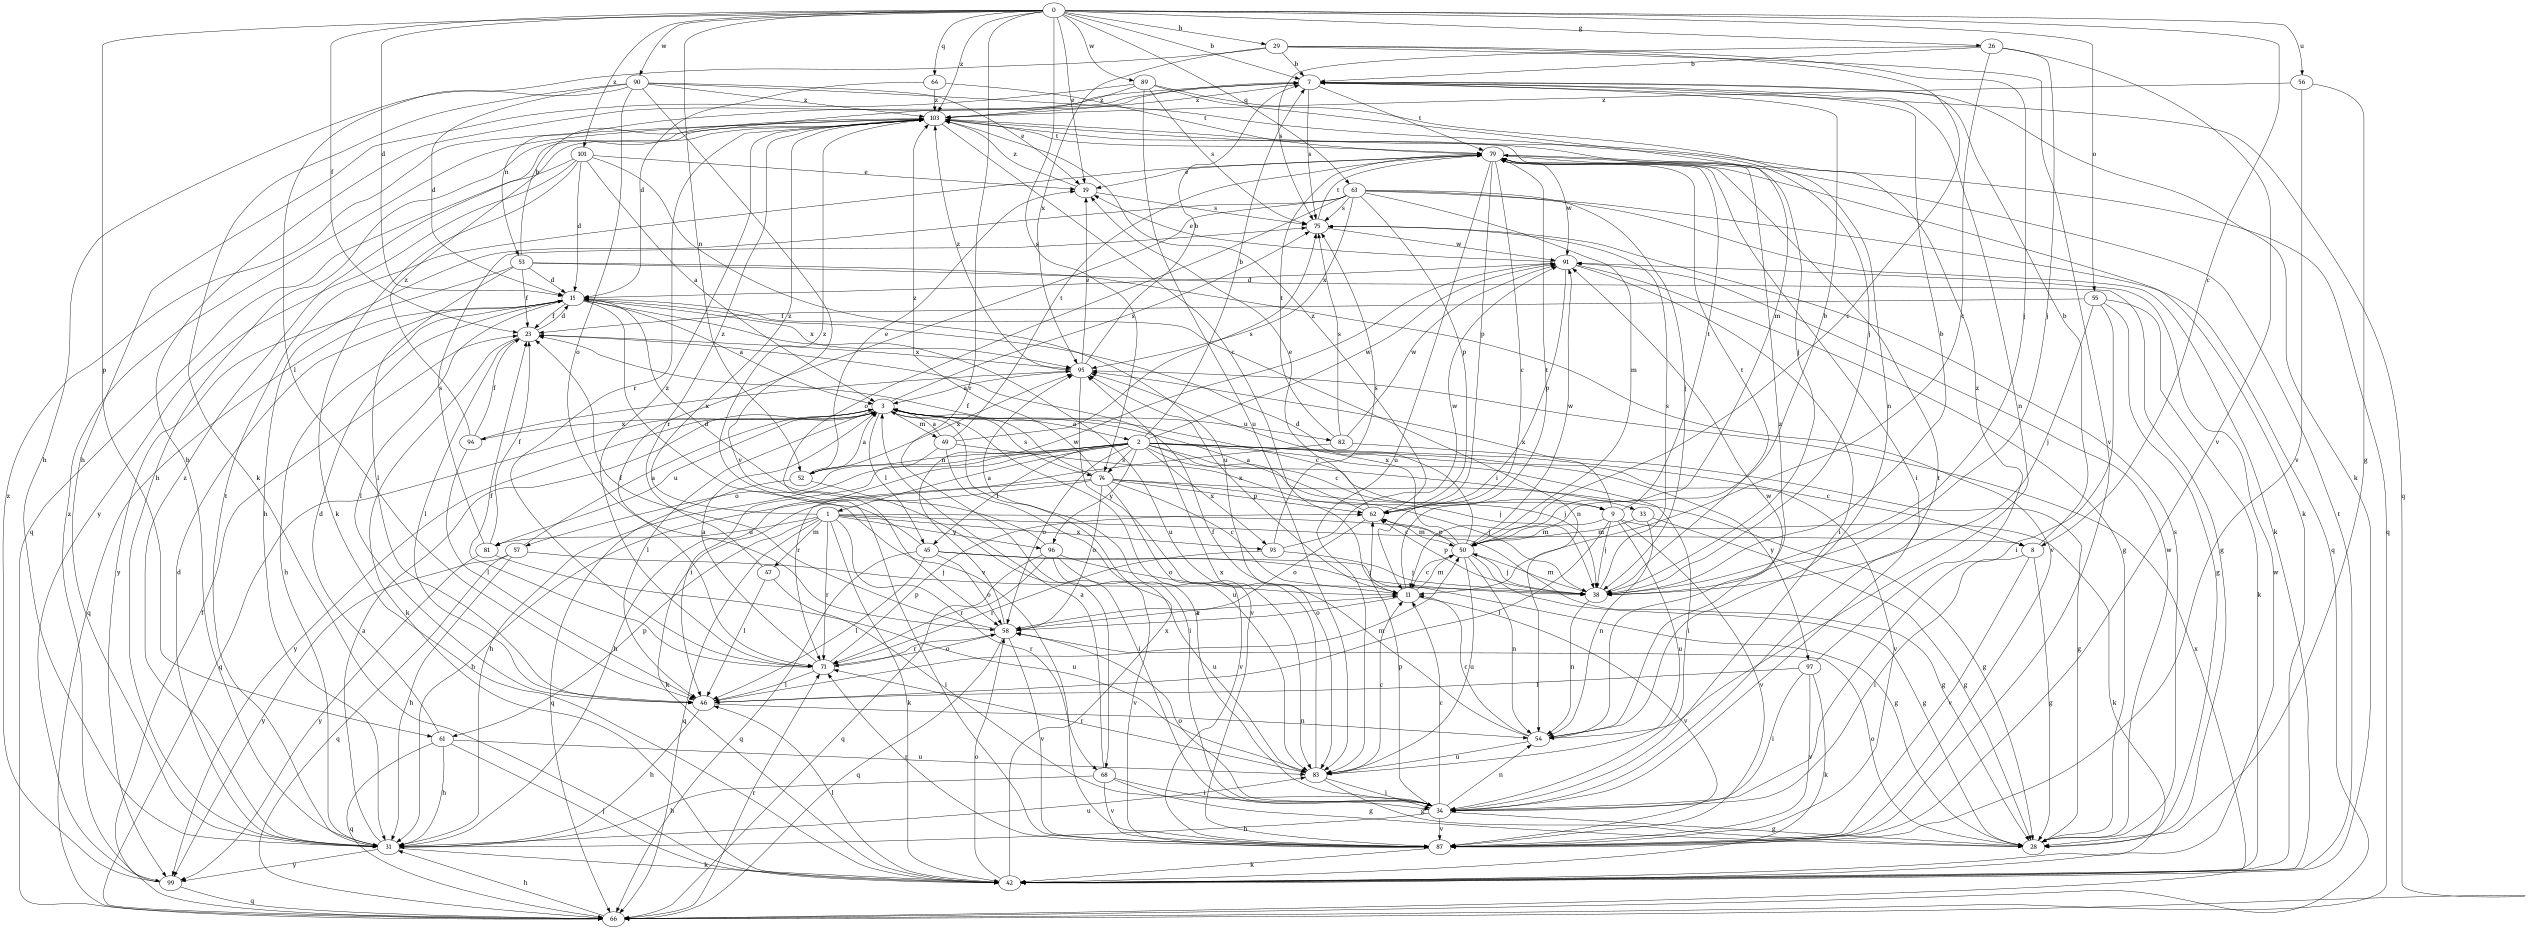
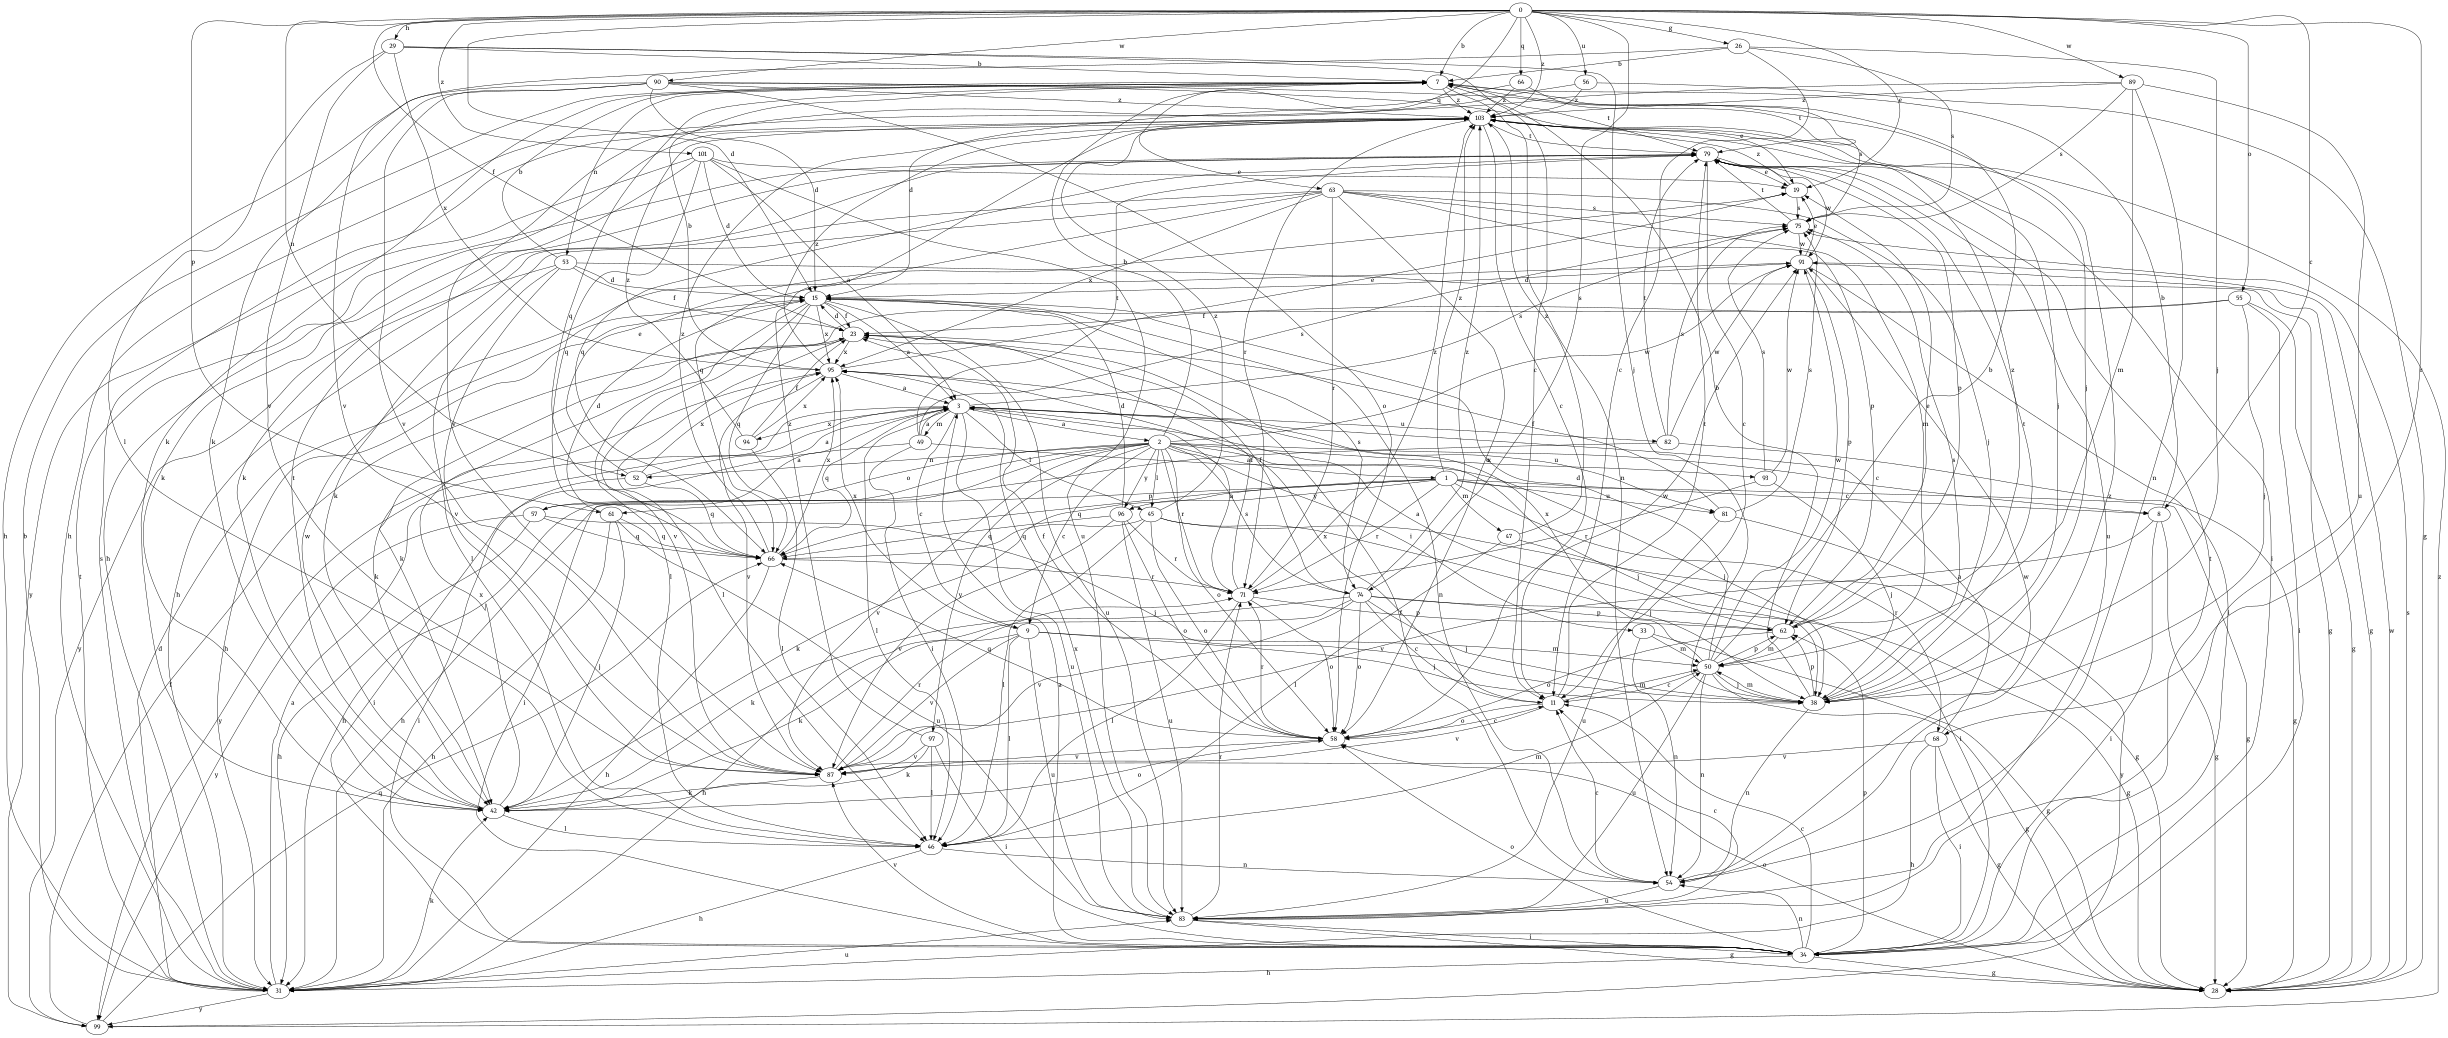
(1717, 253) -> none
(997, 425) -> (1154, 350)
(185, 478) -> (101, 559)
(1048, 532) -> none
(1267, 590) -> (1192, 651)
